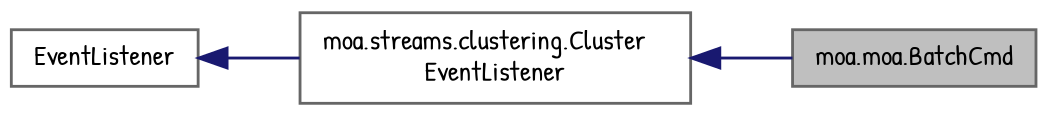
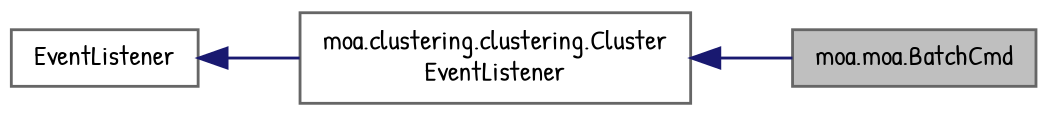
(495, 58) -> (495, 58)
